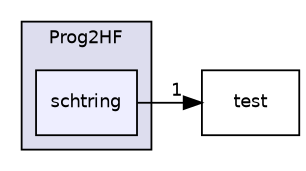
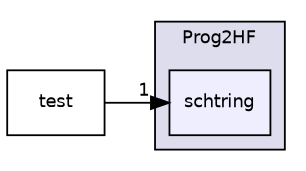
(163, 103) -> (128, 103)
